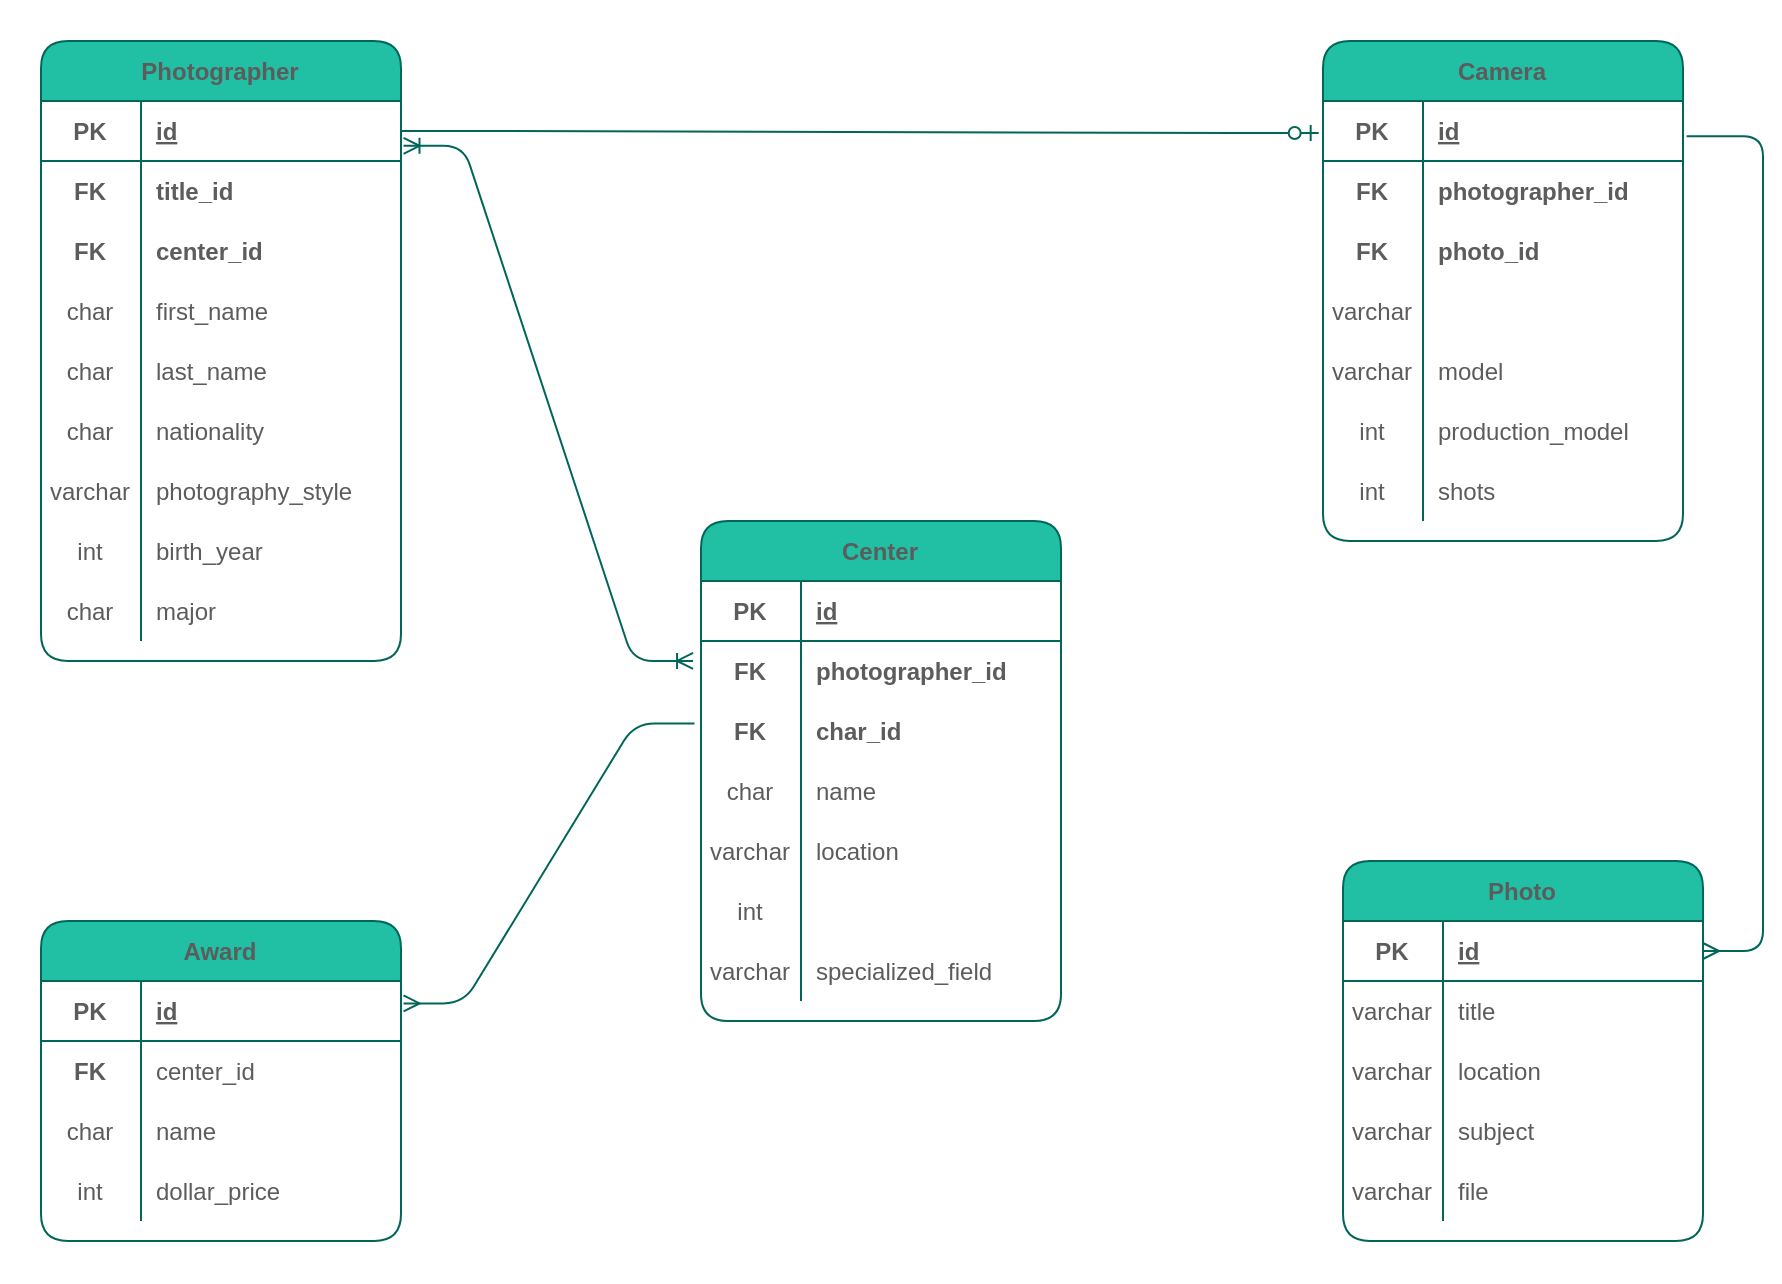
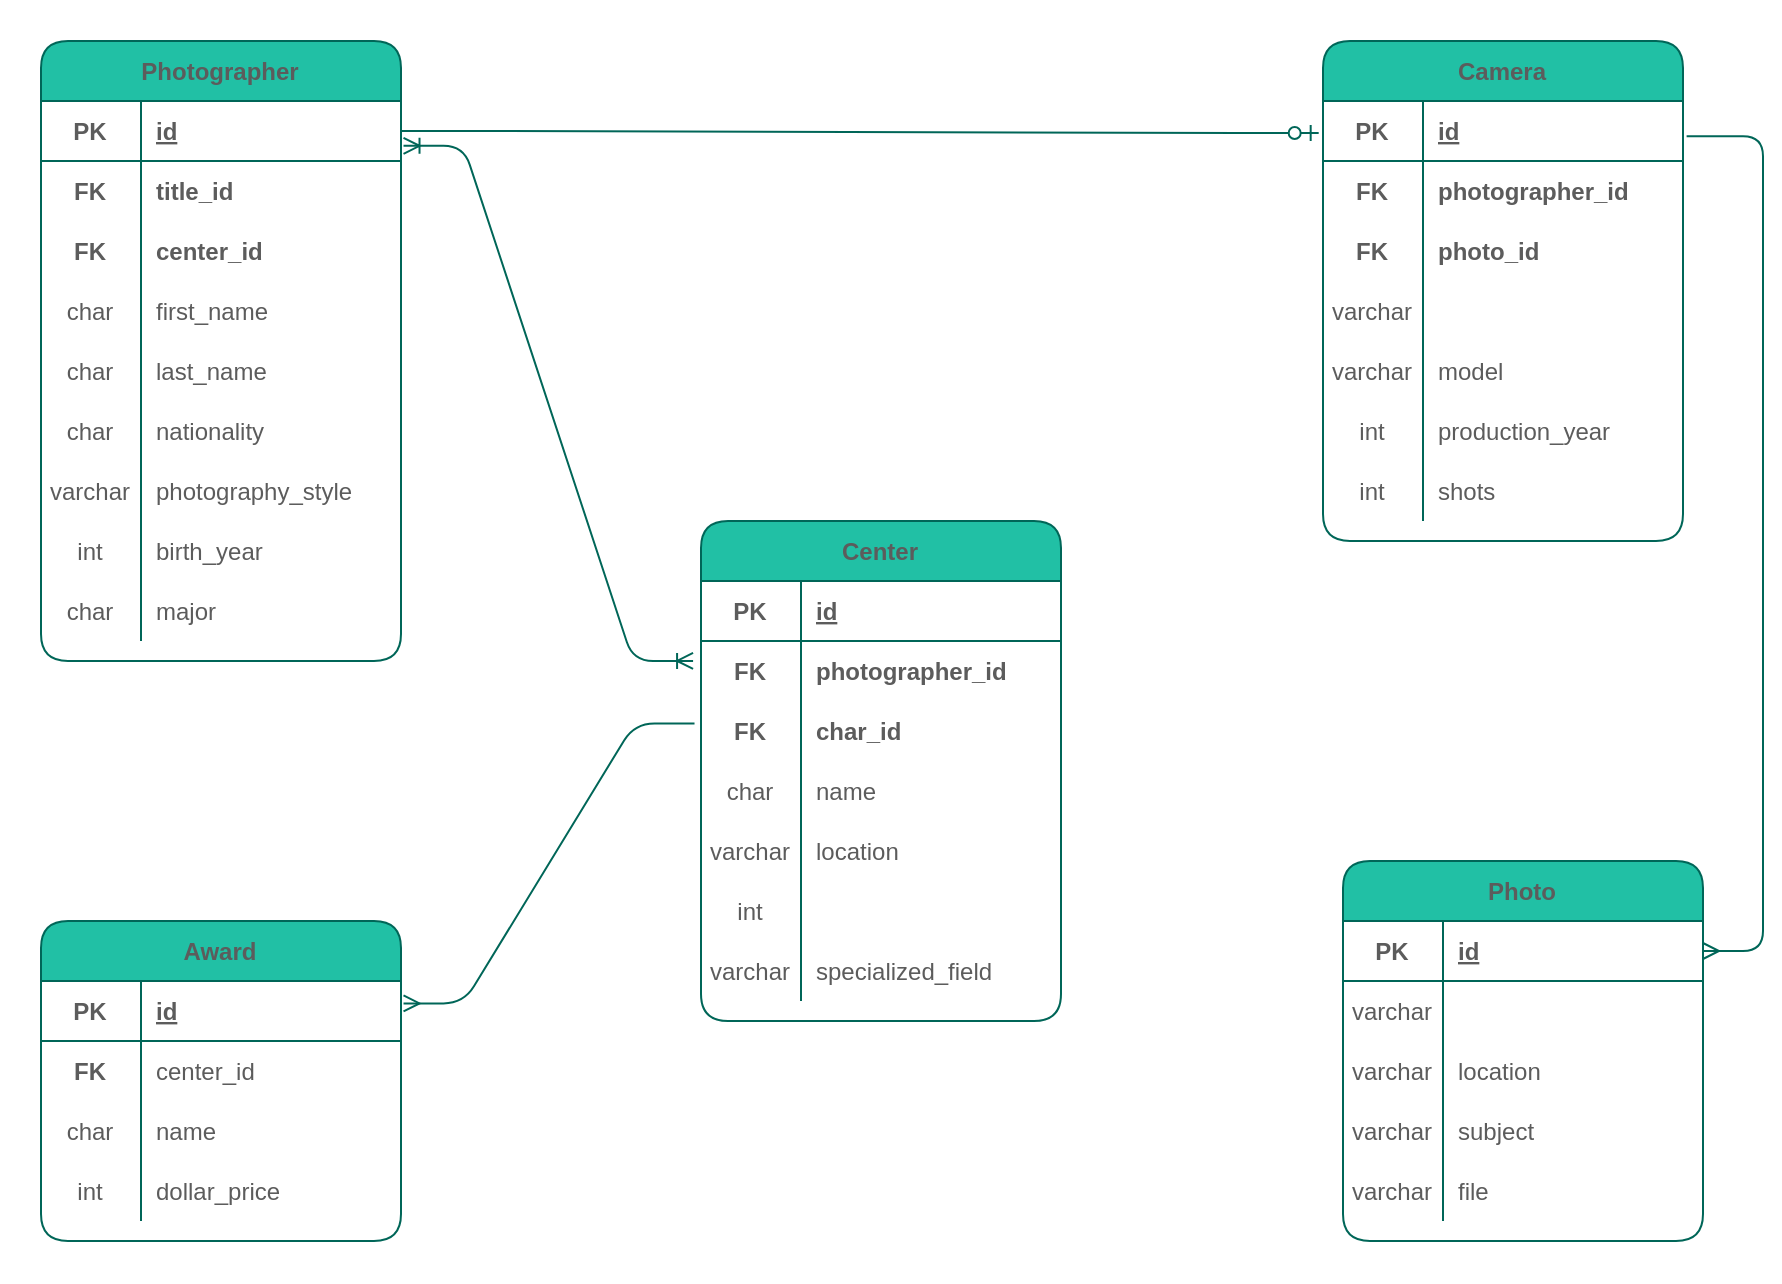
(1539, 432) -> (1536, 432)
(1573, 1011) -> none
